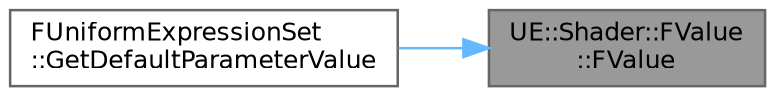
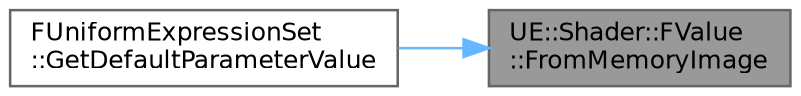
(627, 48) -> (640, 48)
